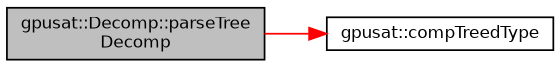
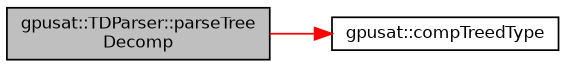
(136, 34) -> (138, 34)
